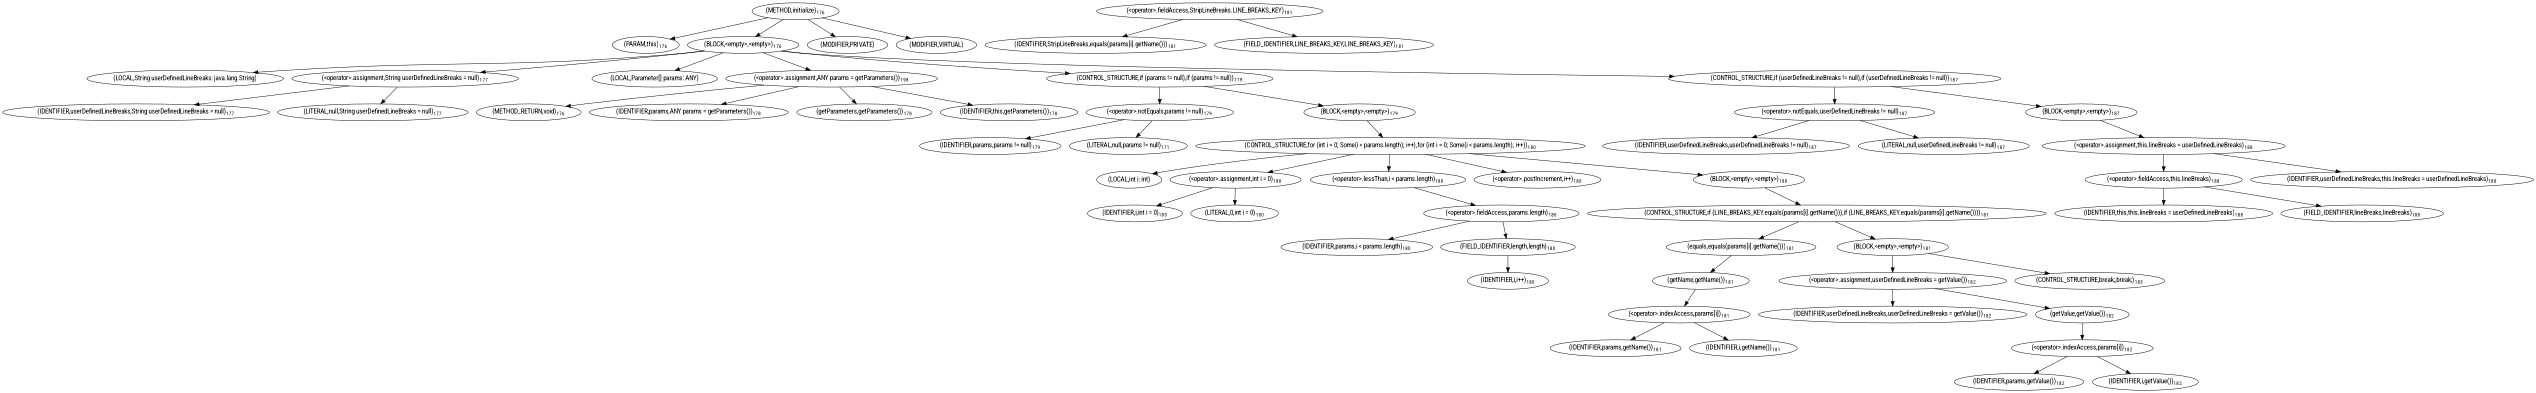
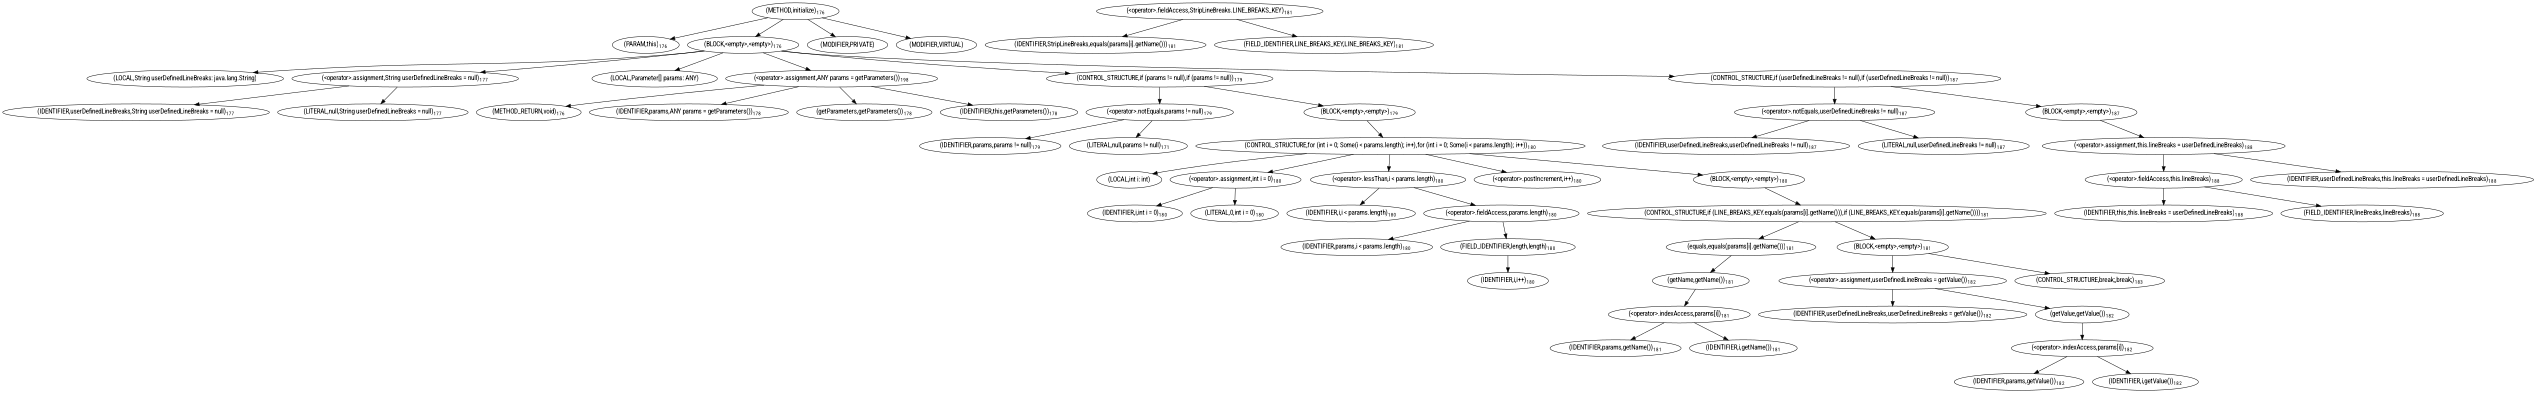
none -> (1351, 213)
